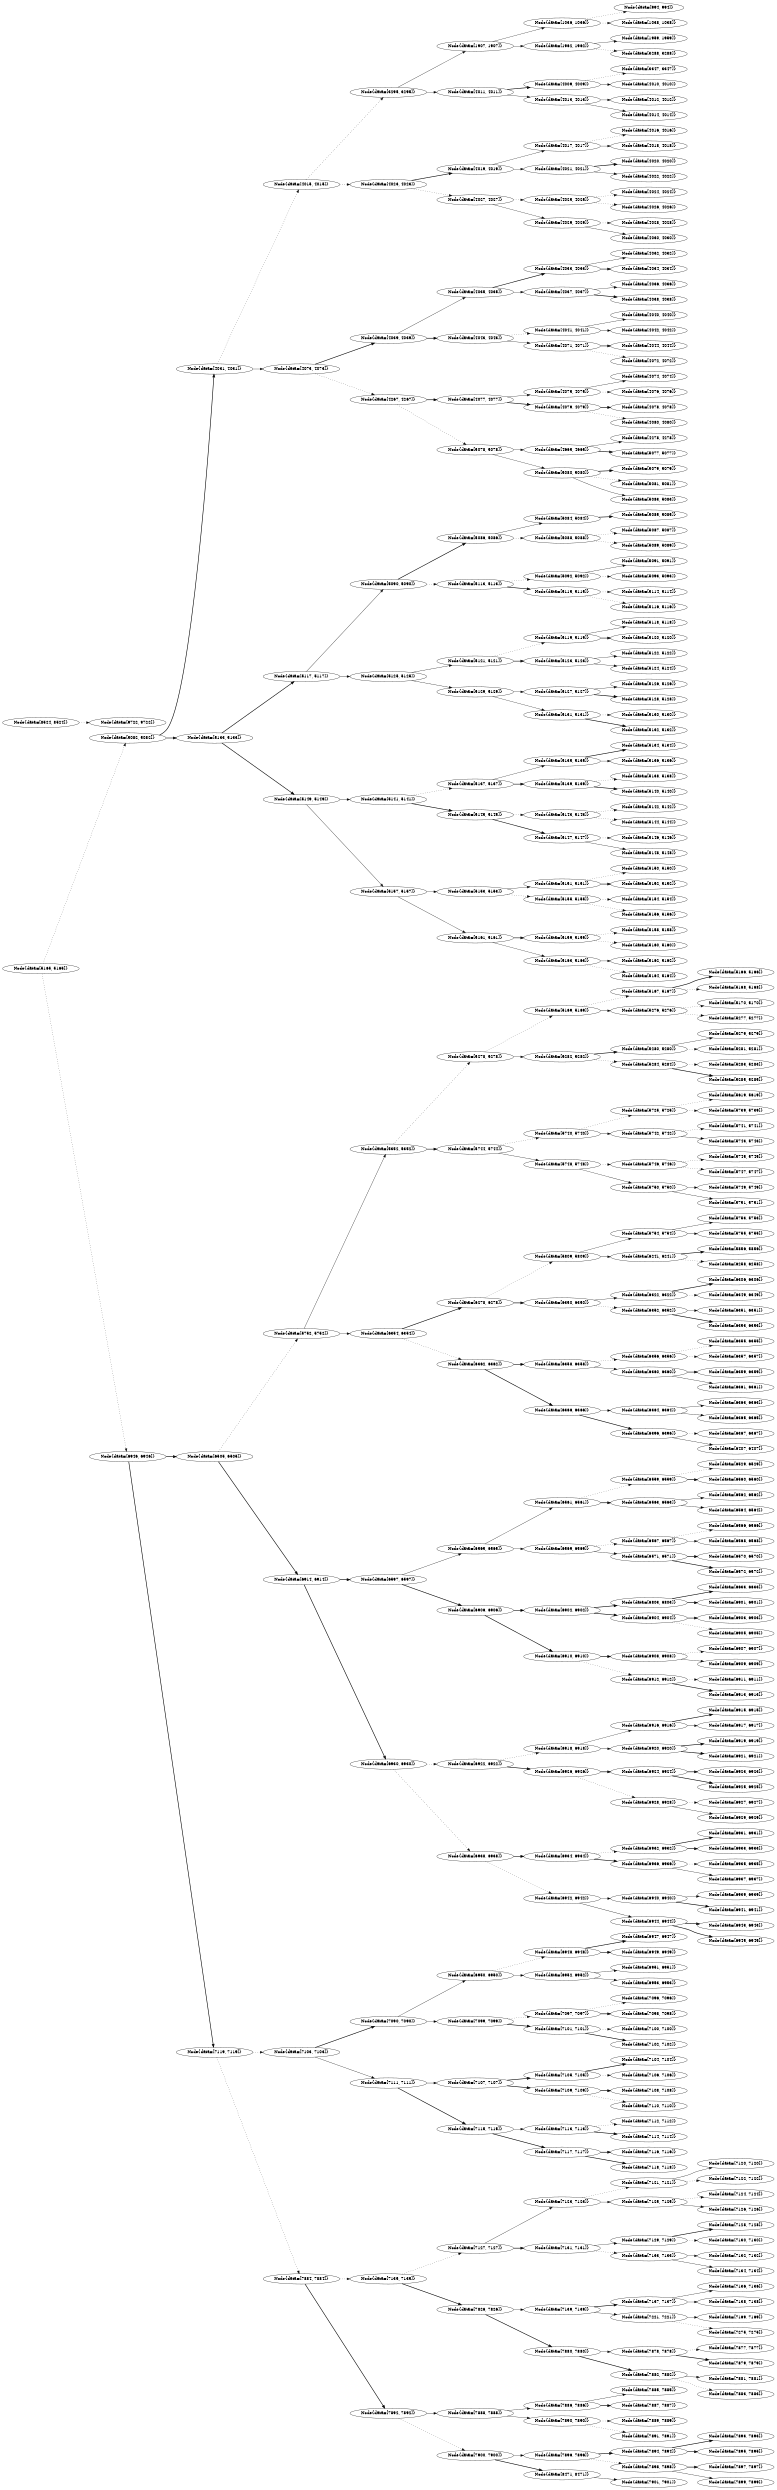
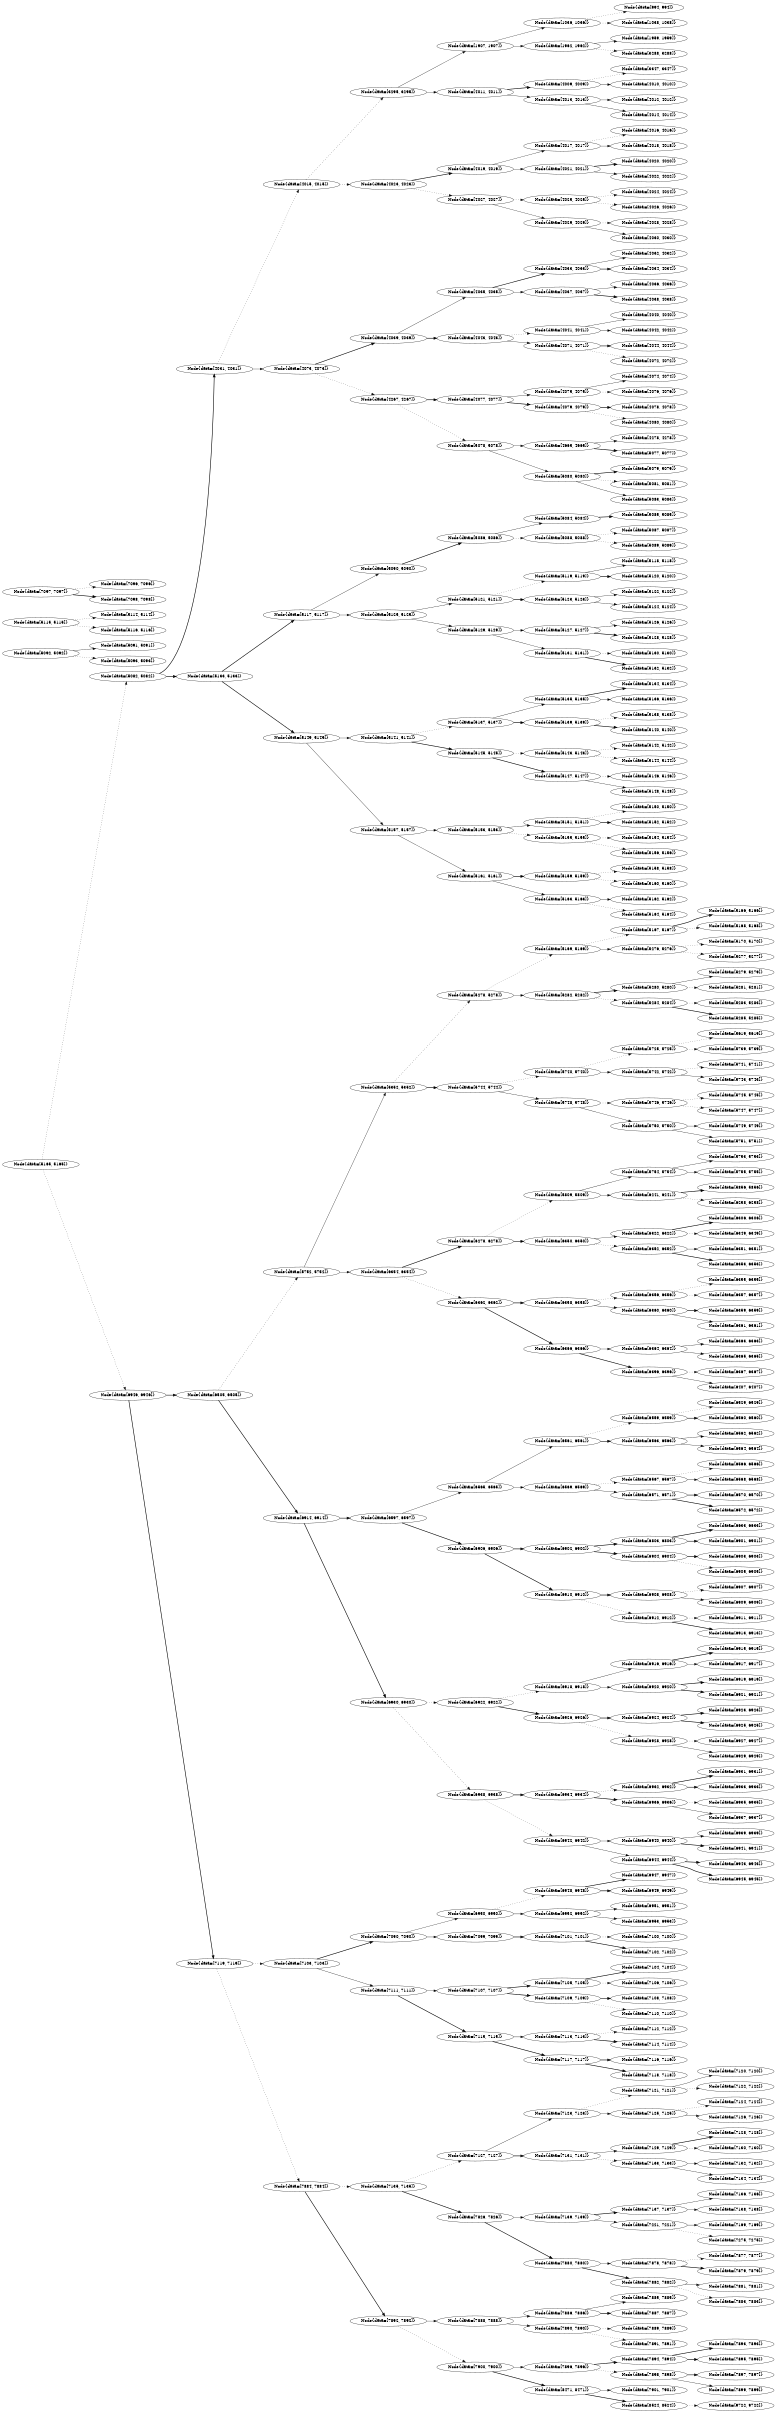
(475, 584) -> none
(517, 2018) -> none
none -> (604, 2398)
